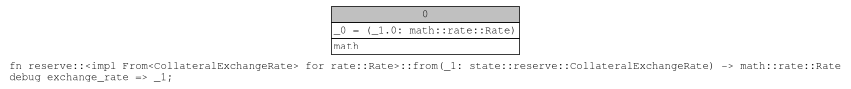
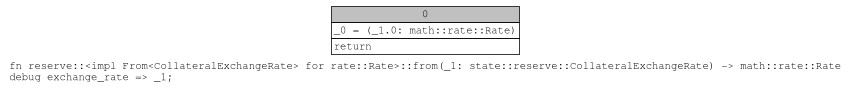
(347, 46) -> (353, 46)
